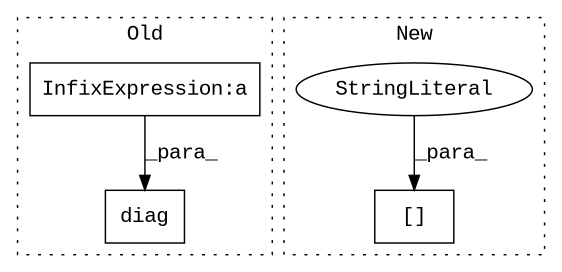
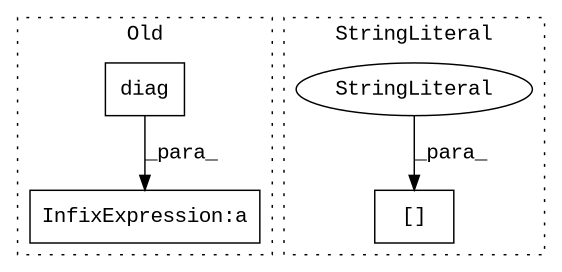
(414, 34) -> (414, 34)
(145, 146) -> (145, 146)
